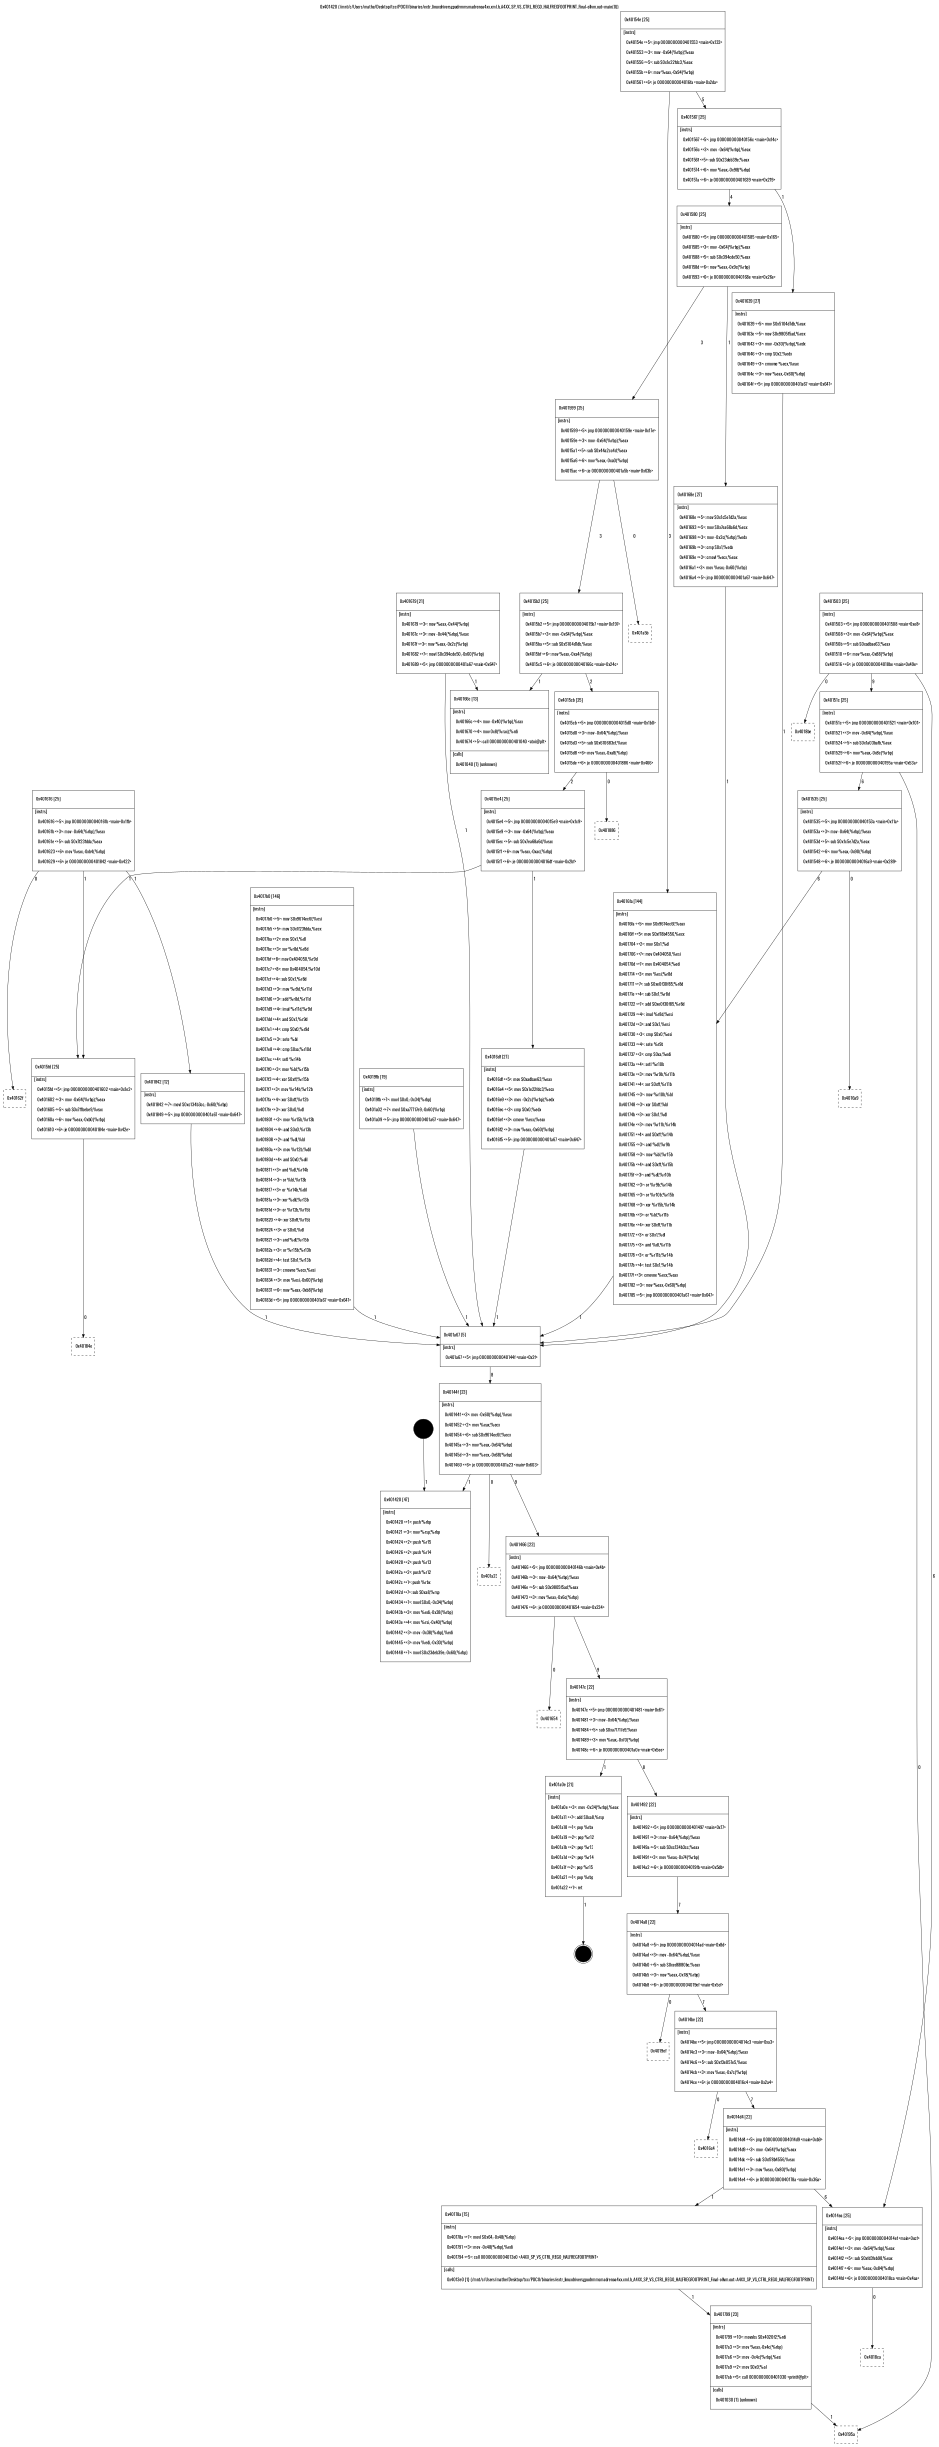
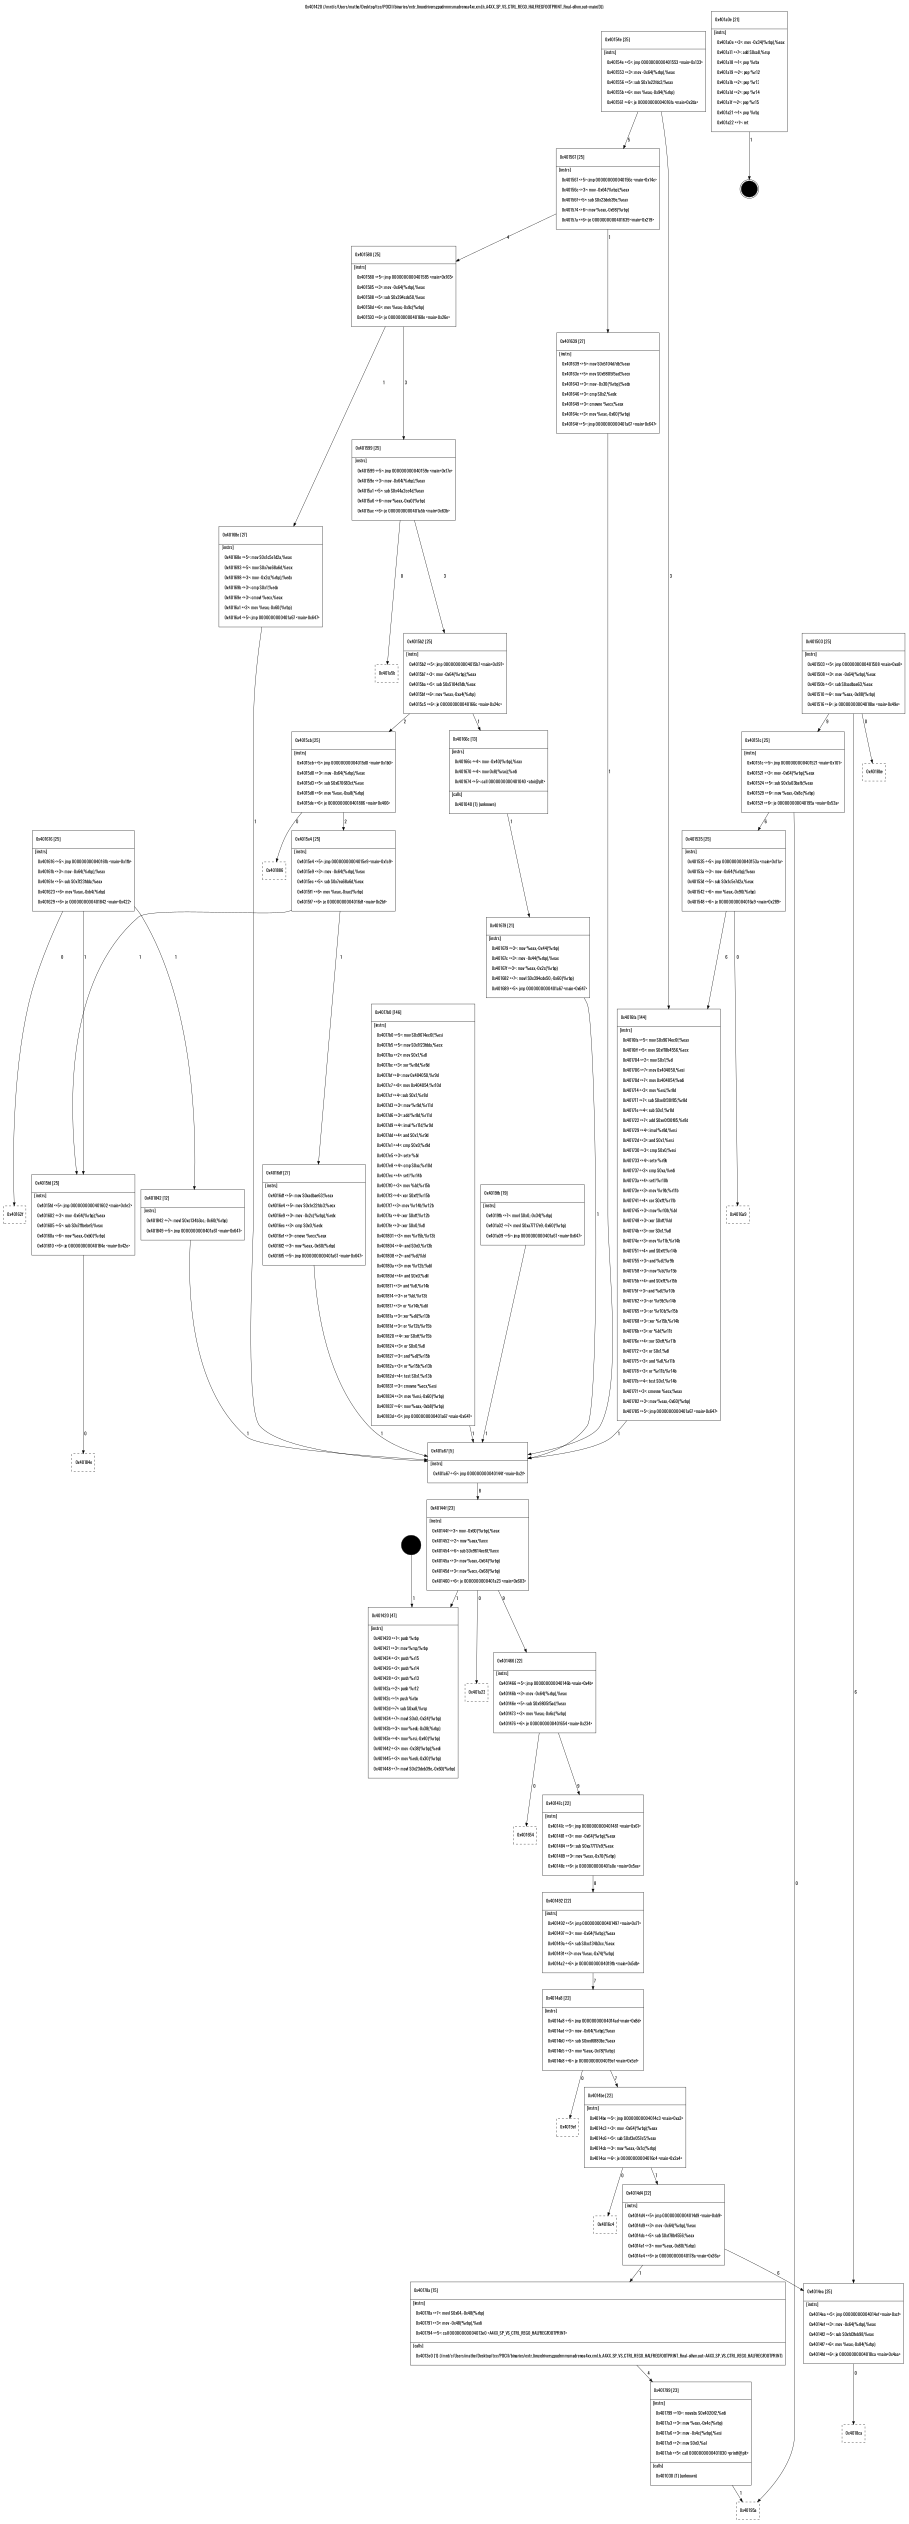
(473, 681) -> (518, 864)
(603, 1766) -> none
(693, 2297) -> (648, 2374)
